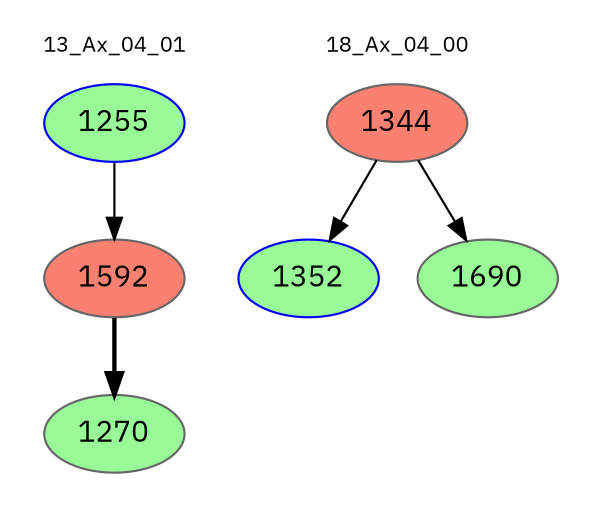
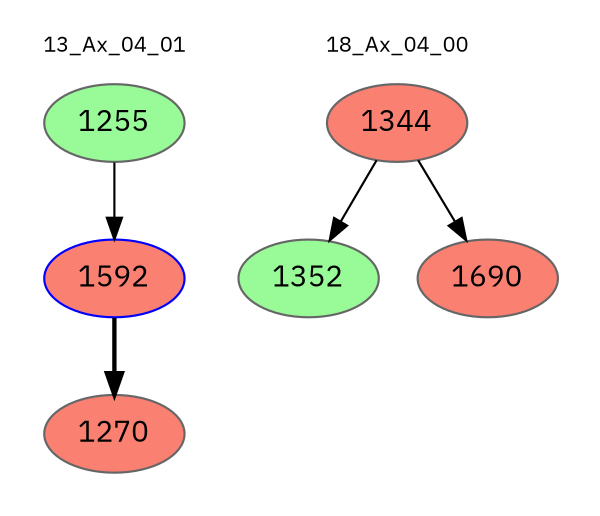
(114, 123) -> (114, 123)
(114, 278) -> (114, 278)
(309, 278) -> (309, 278)
(488, 278) -> (488, 278)
(114, 434) -> (114, 434)
